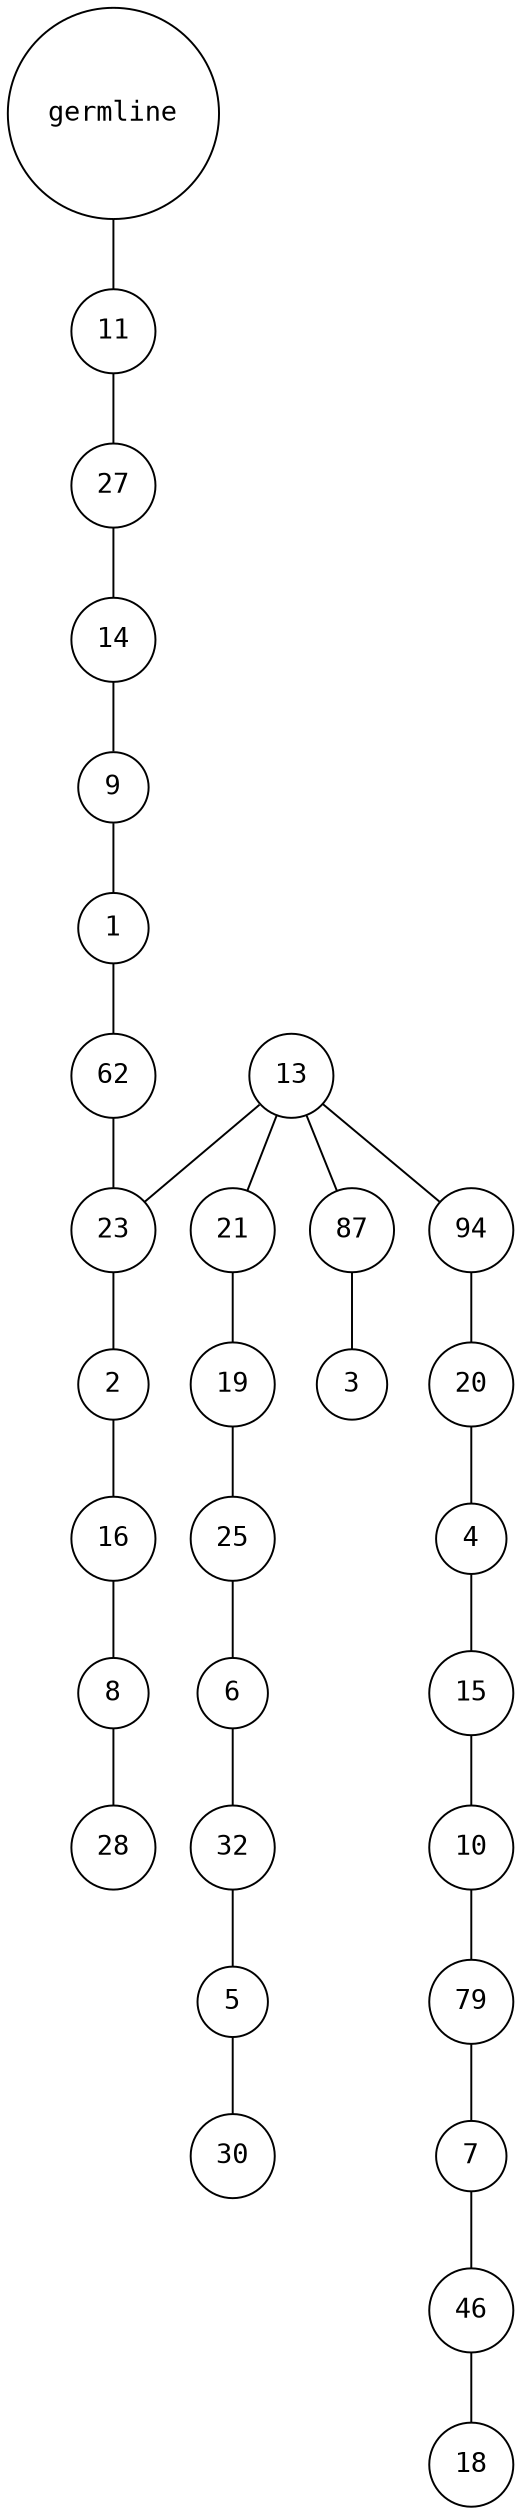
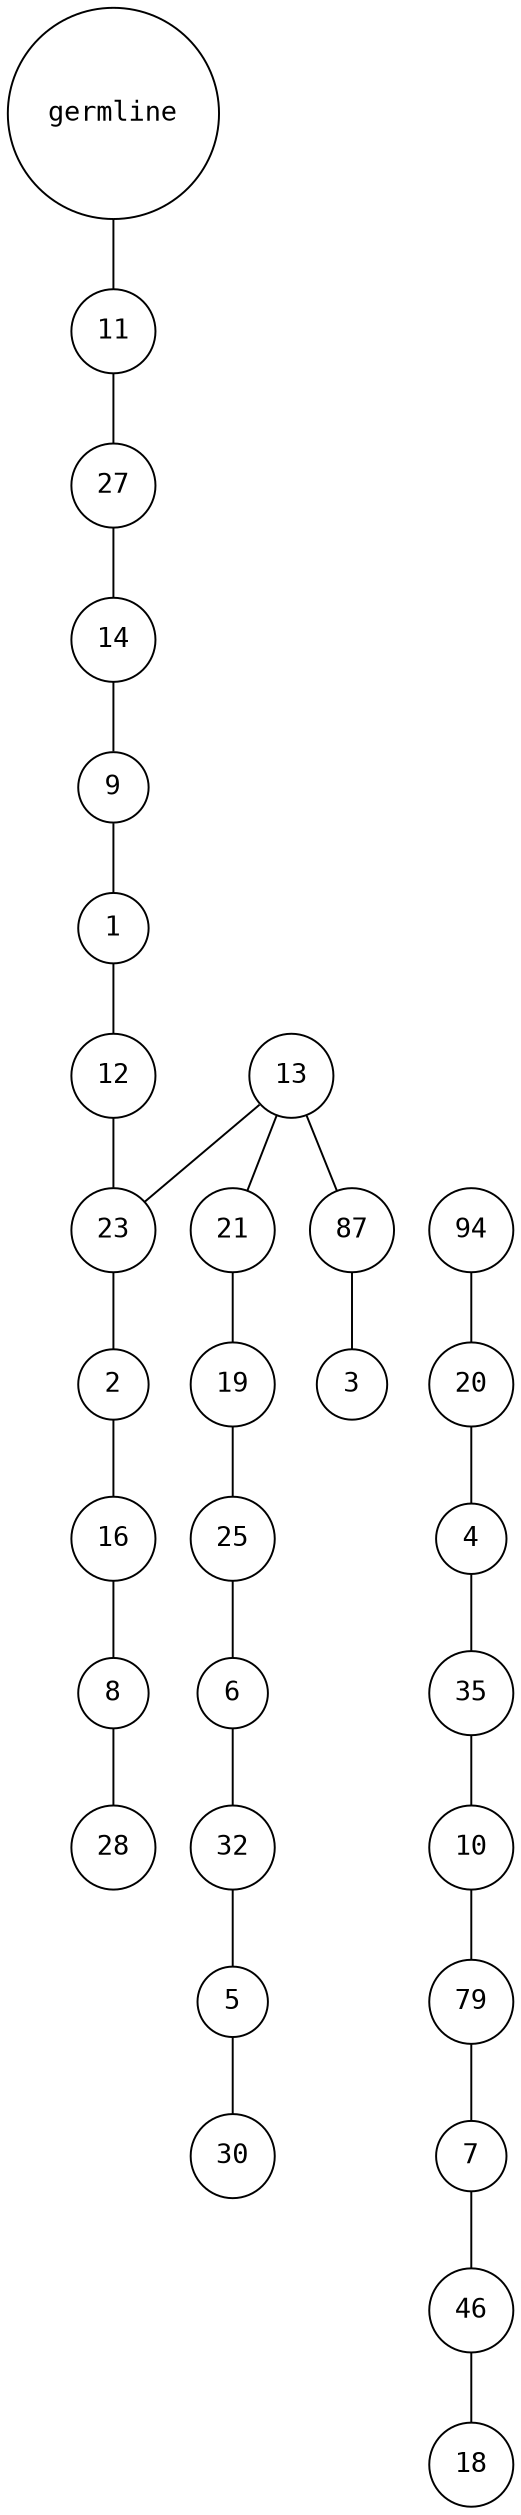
(113, 1076) -> (113, 1076)
(381, 1153) -> none
(471, 1693) -> (471, 1693)
